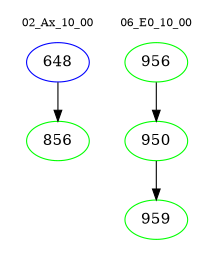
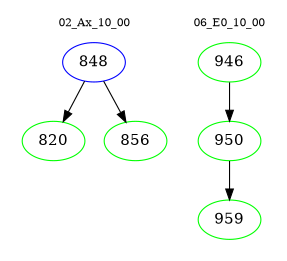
(58, 62) -> (94, 62)
(156, 62) -> (230, 62)
none -> (54, 141)
